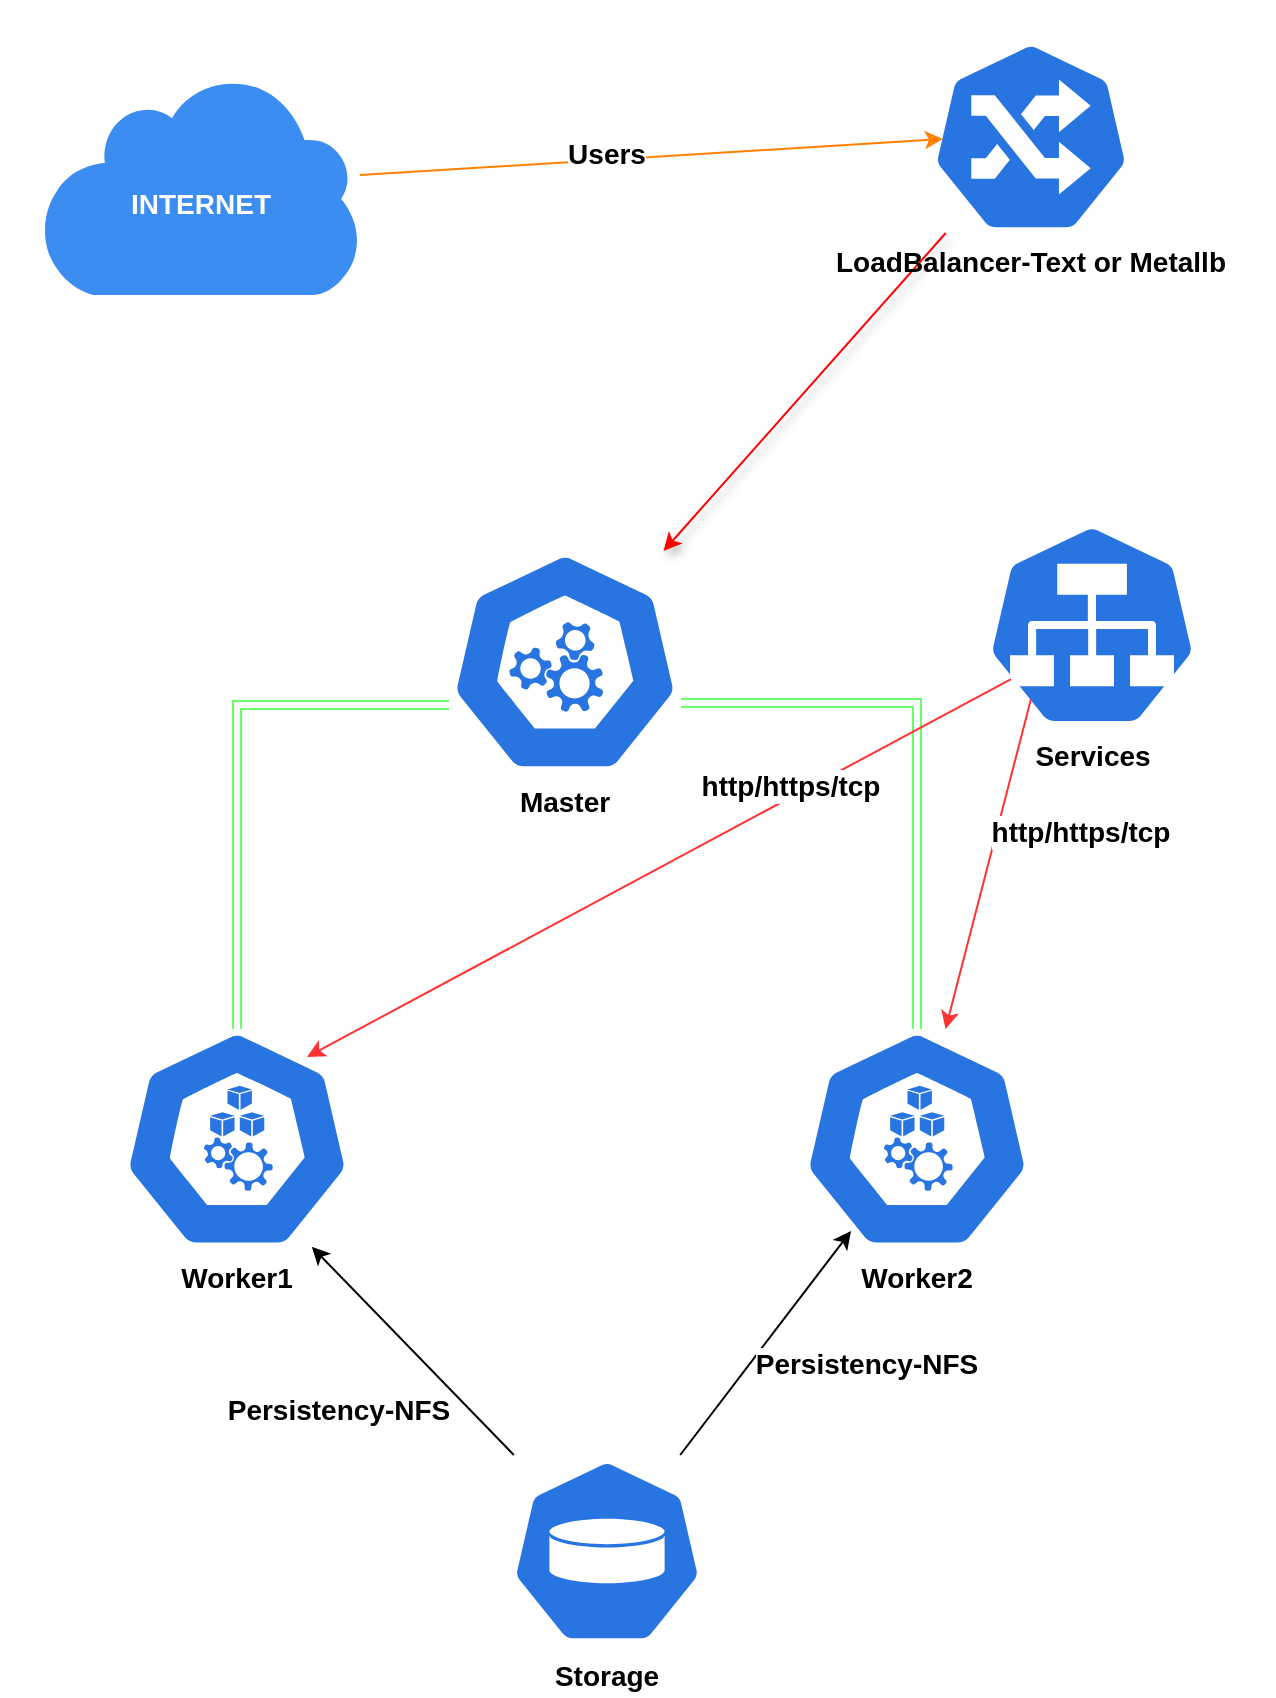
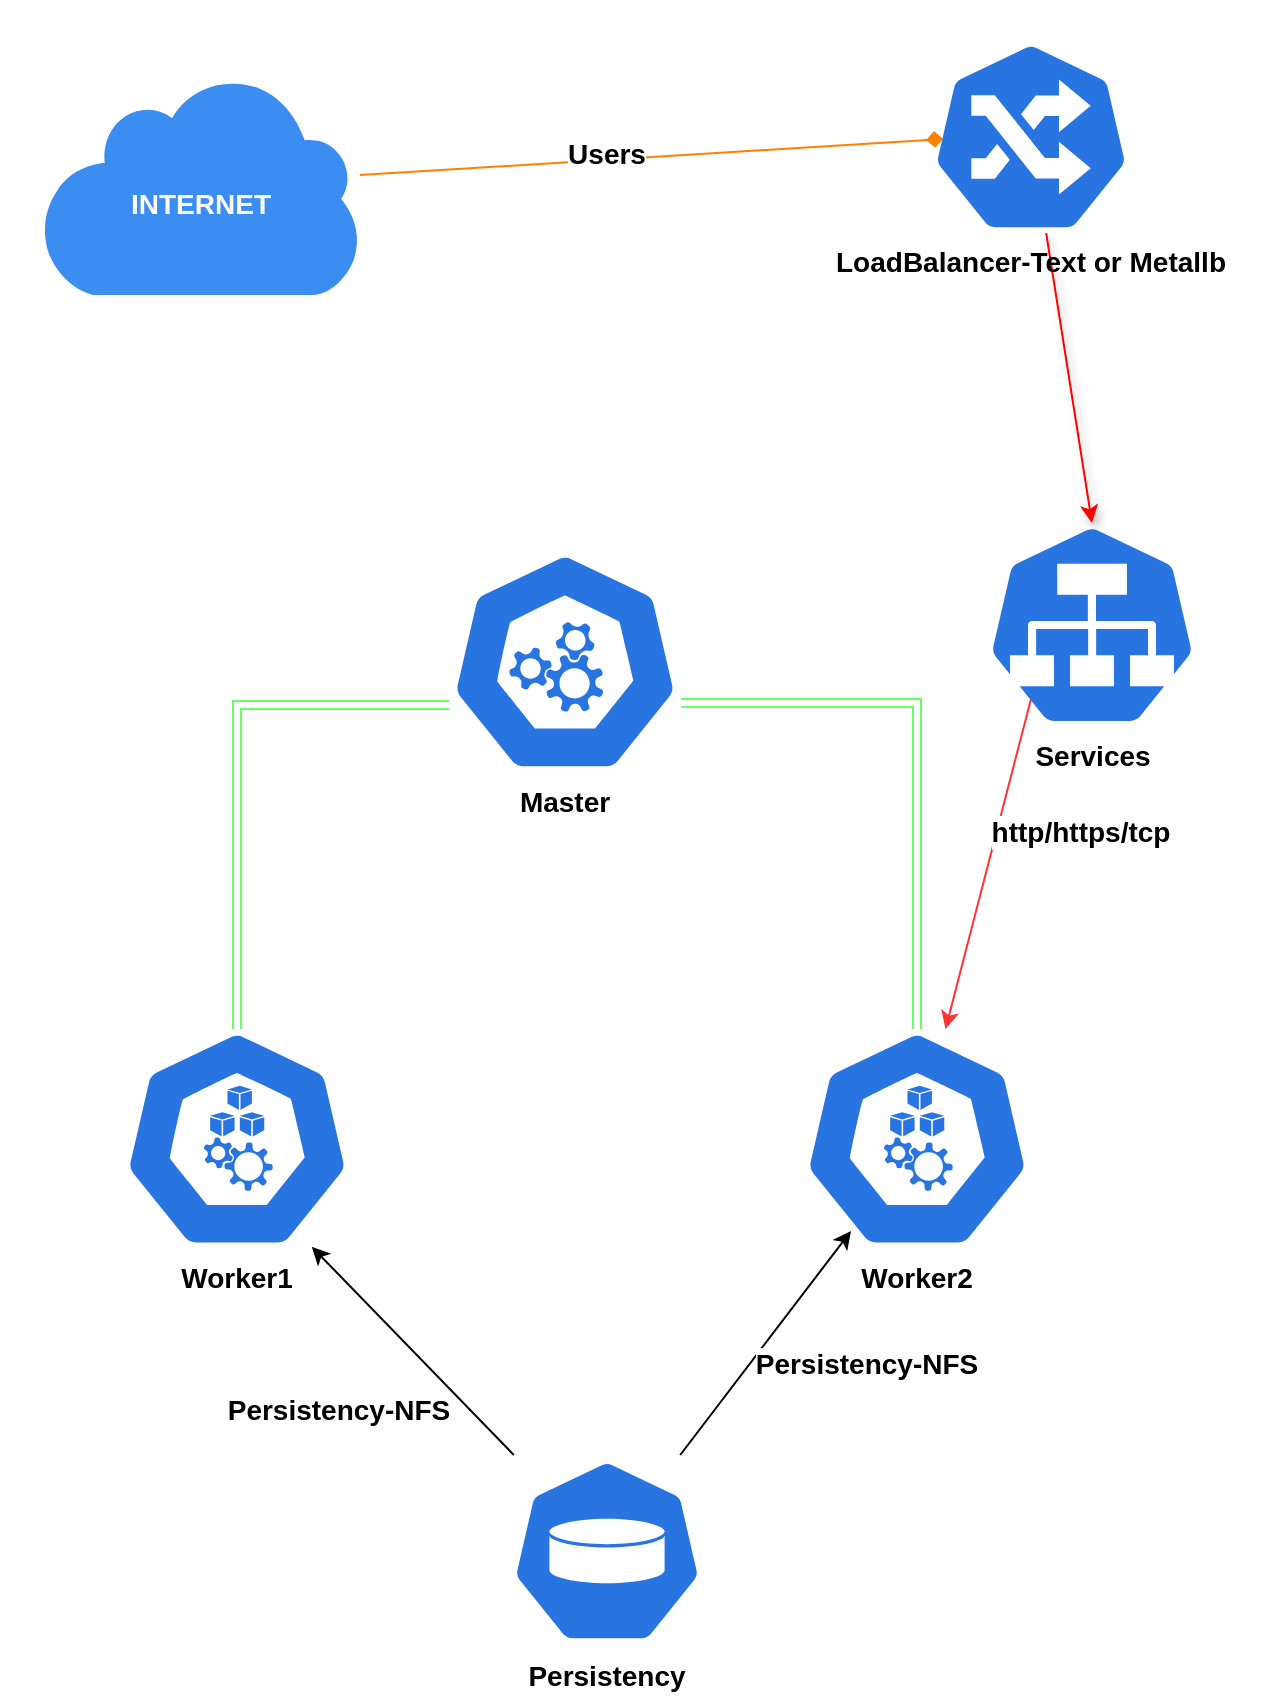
(928, 140) -> (927, 140)
(809, 387) -> (1068, 372)
(549, 927) -> none
(608, 1678) -> (608, 1678)
